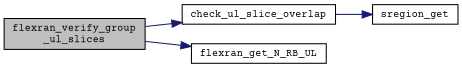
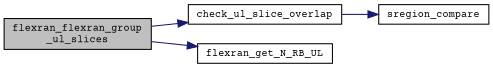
(415, 14) -> (434, 14)
(75, 34) -> (78, 34)
